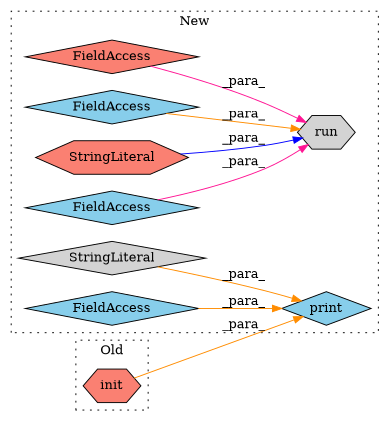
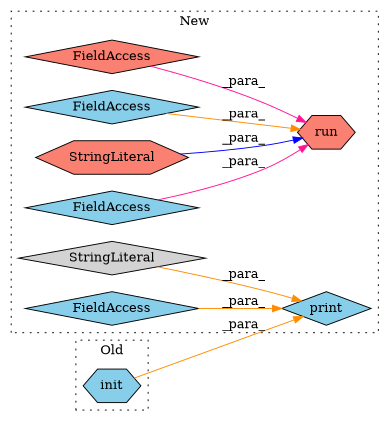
(326, 132) -> (326, 132)
(112, 386) -> (112, 386)
